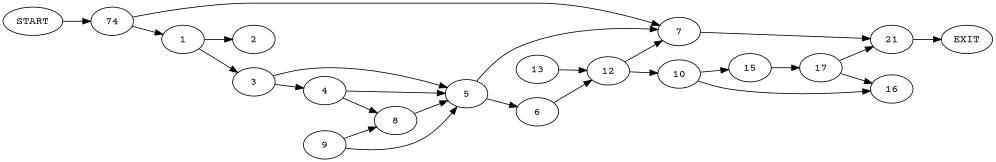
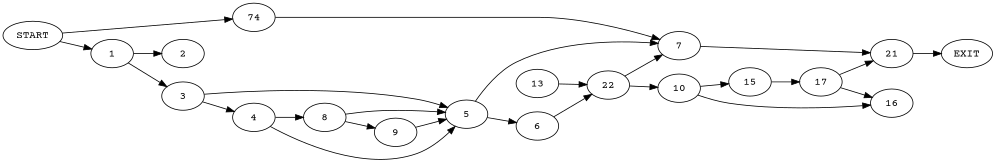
(144, 29) -> (72, 44)
(608, 71) -> (608, 85)
(356, 134) -> (356, 124)
